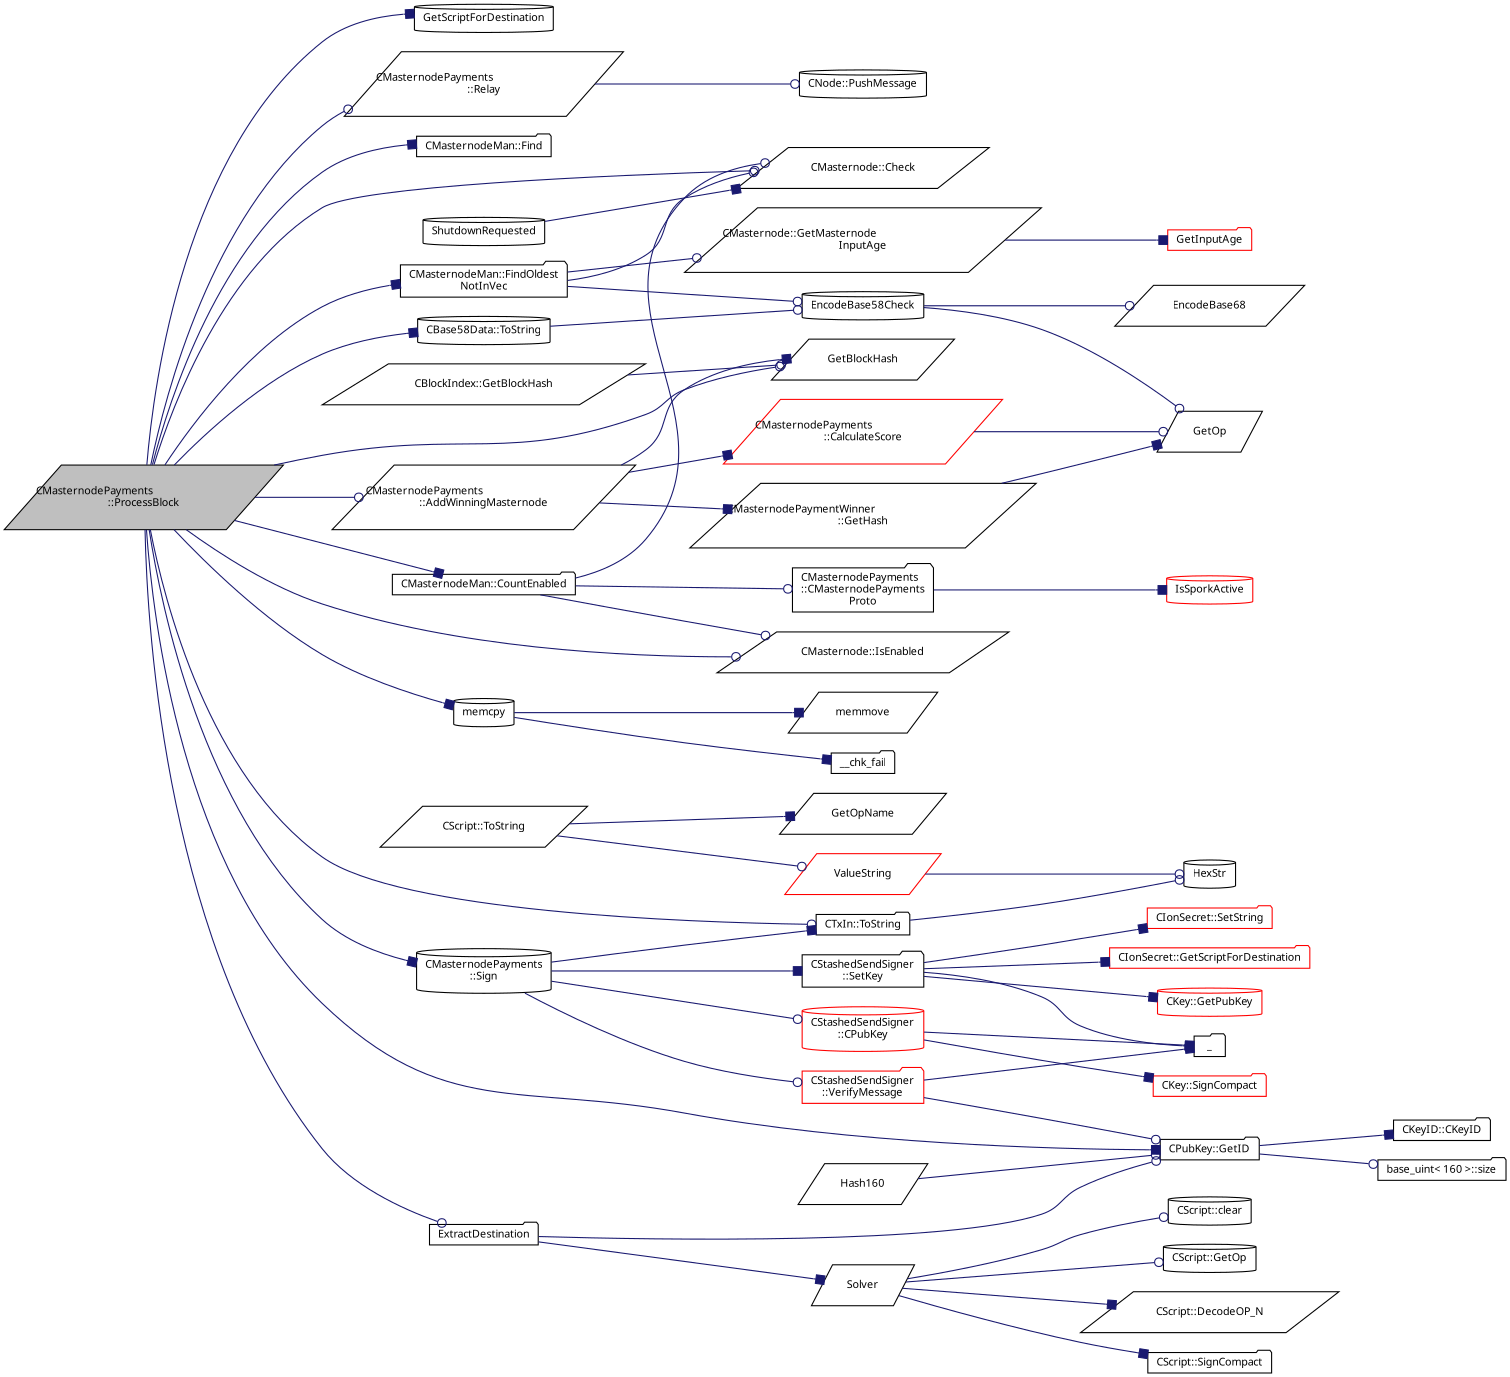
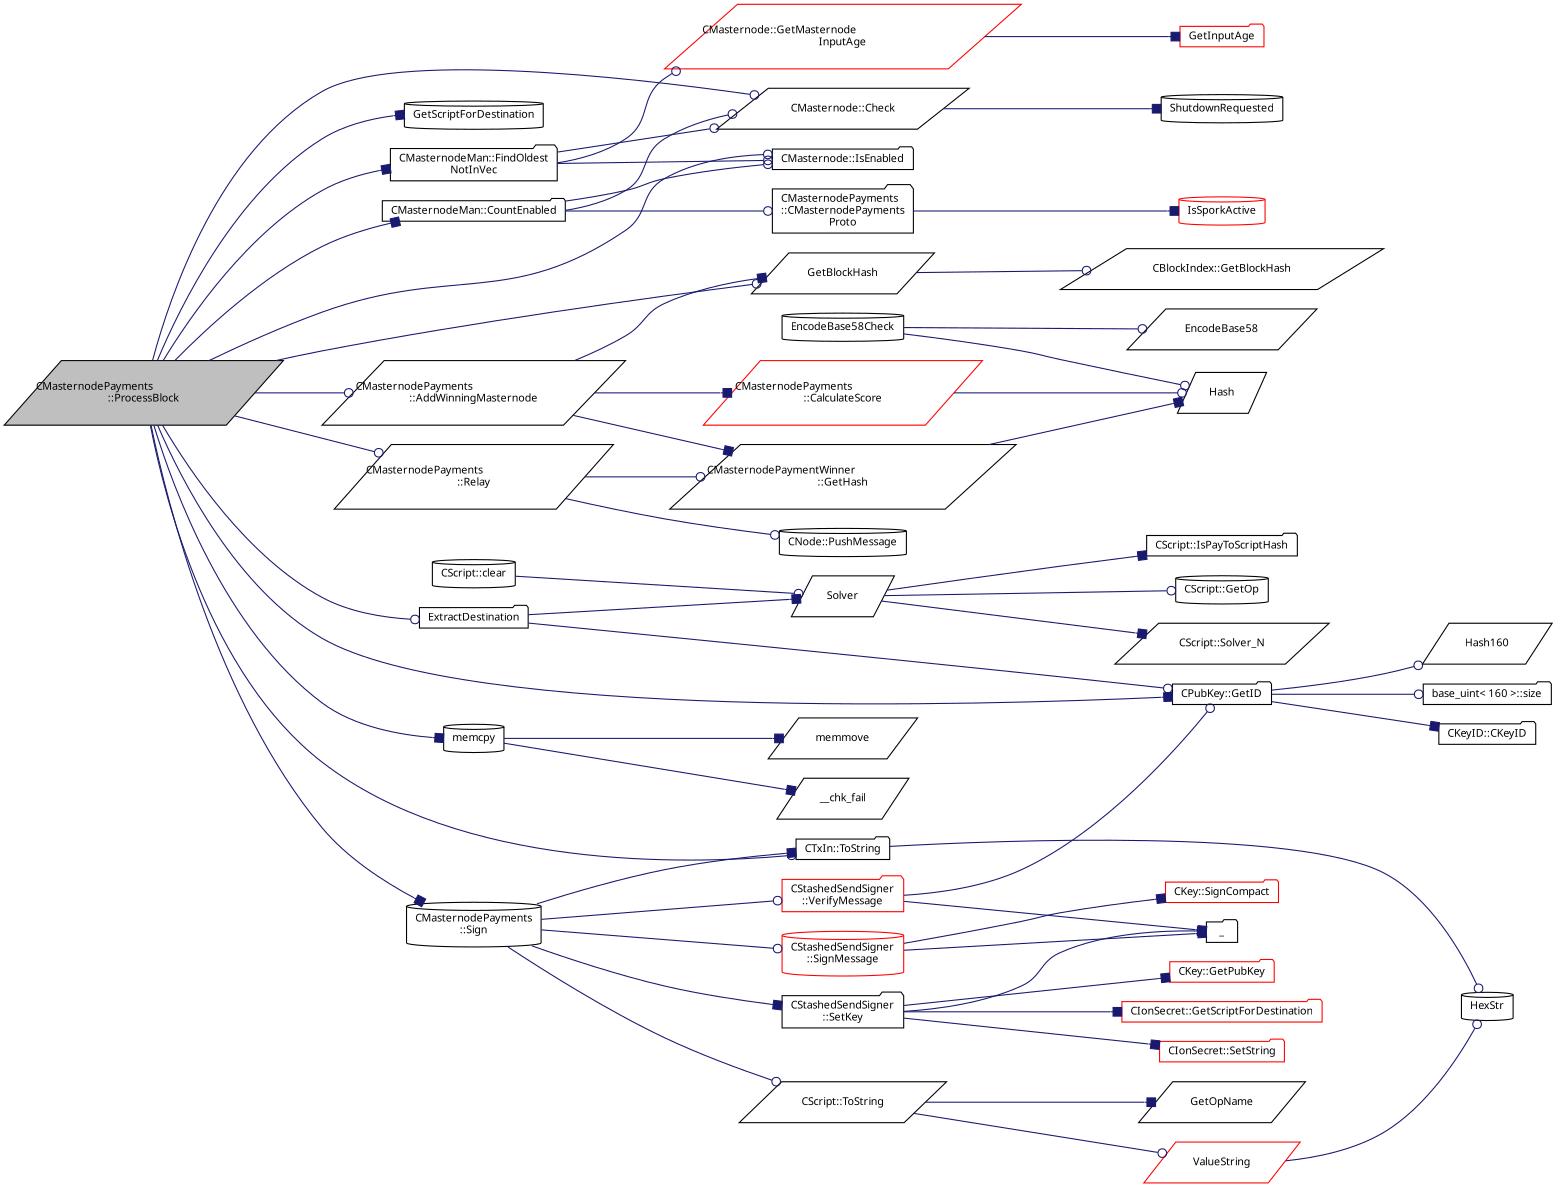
(484, 146) -> none
(637, 206) -> (1047, 109)
(863, 240) -> (843, 37)
(680, 294) -> (661, 162)
(1210, 306) -> (1222, 329)
(484, 331) -> none
(702, 370) -> (999, 272)
(1210, 432) -> (1222, 393)
none -> (640, 477)
(863, 652) -> (843, 159)
(863, 763) -> (843, 799)
(1210, 1002) -> (1222, 972)
none -> (635, 1023)
(863, 1029) -> (843, 954)
(1035, 1167) -> (1343, 681)
(1035, 1252) -> (655, 585)
(1210, 1312) -> (1222, 644)
(1210, 1363) -> (1222, 546)
